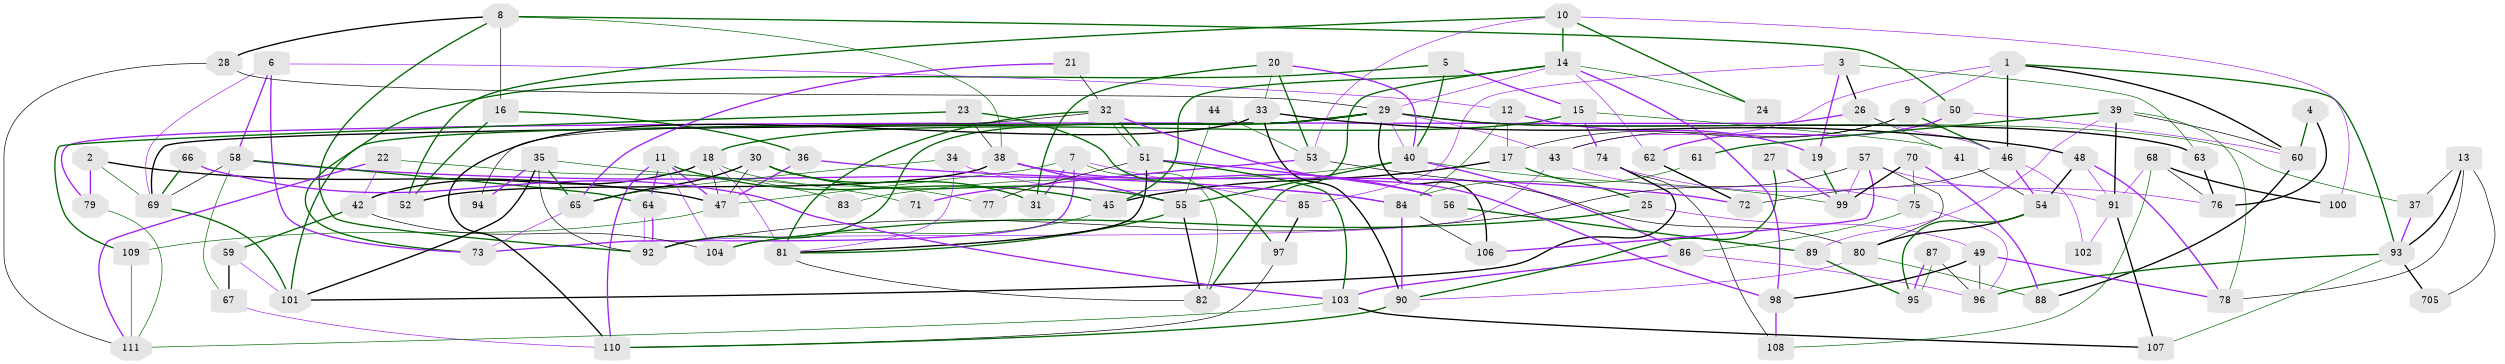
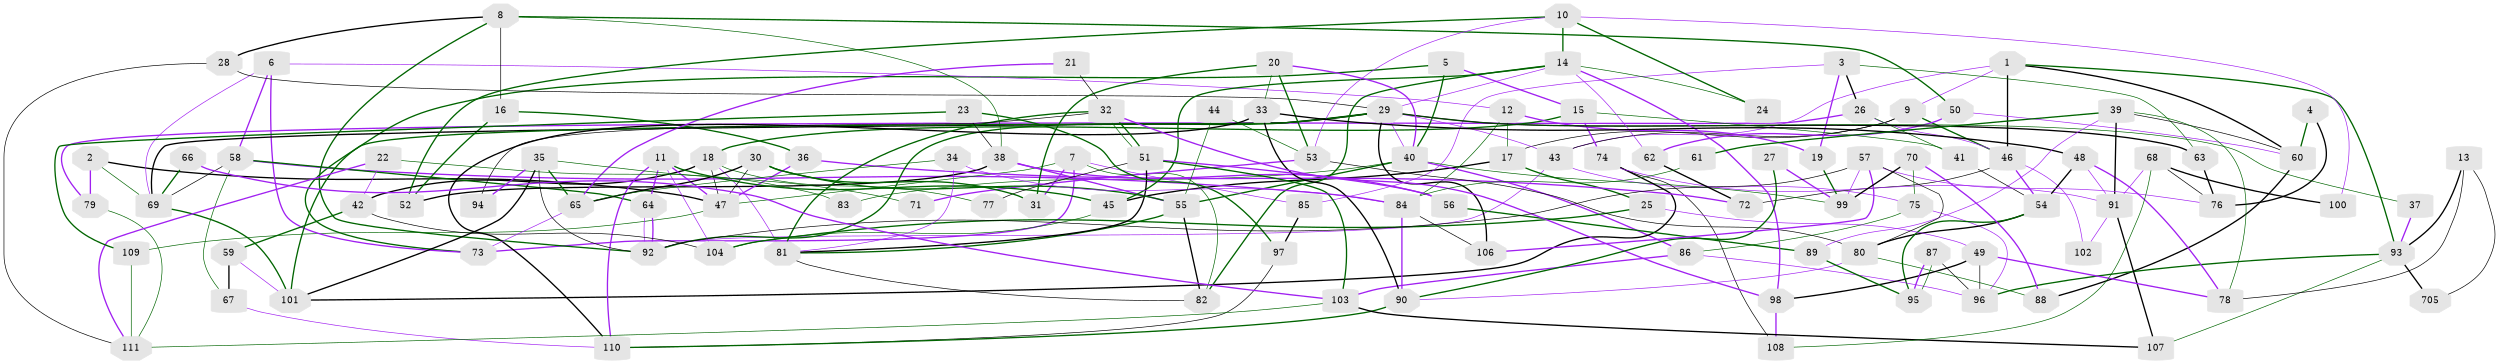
(2440, 182) -> none
